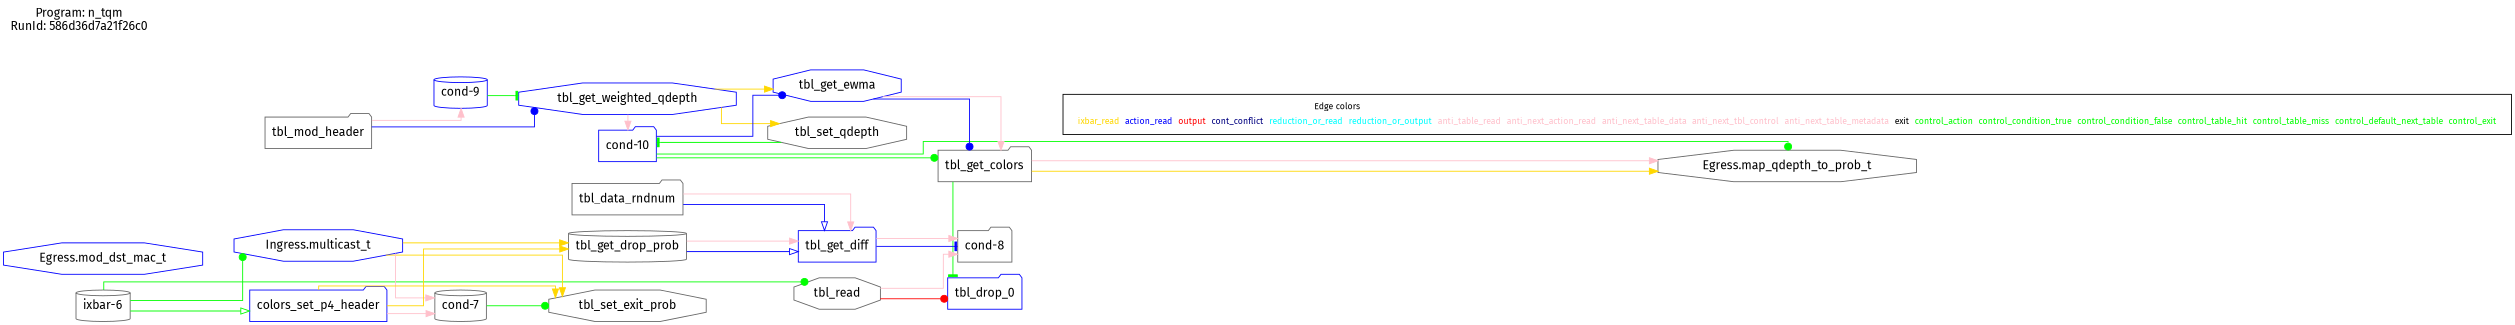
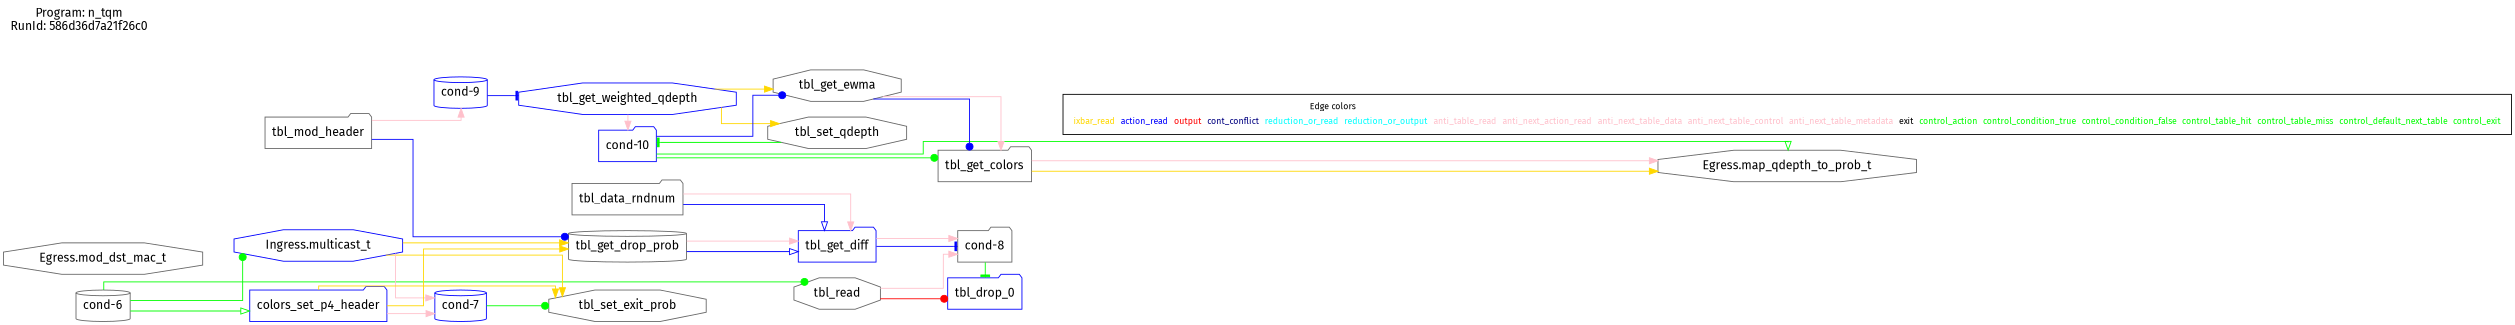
(837, 86) -> (837, 86)
(501, 96) -> (501, 96)
(1736, 121) -> (1736, 121)
(459, 127) -> (418, 237)
(1216, 142) -> (1216, 142)
(953, 227) -> (985, 268)
(103, 259) -> (103, 259)
(103, 306) -> (103, 306)
(461, 306) -> (461, 306)
